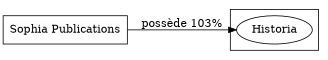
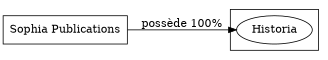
(182, 24) -> (182, 24)
